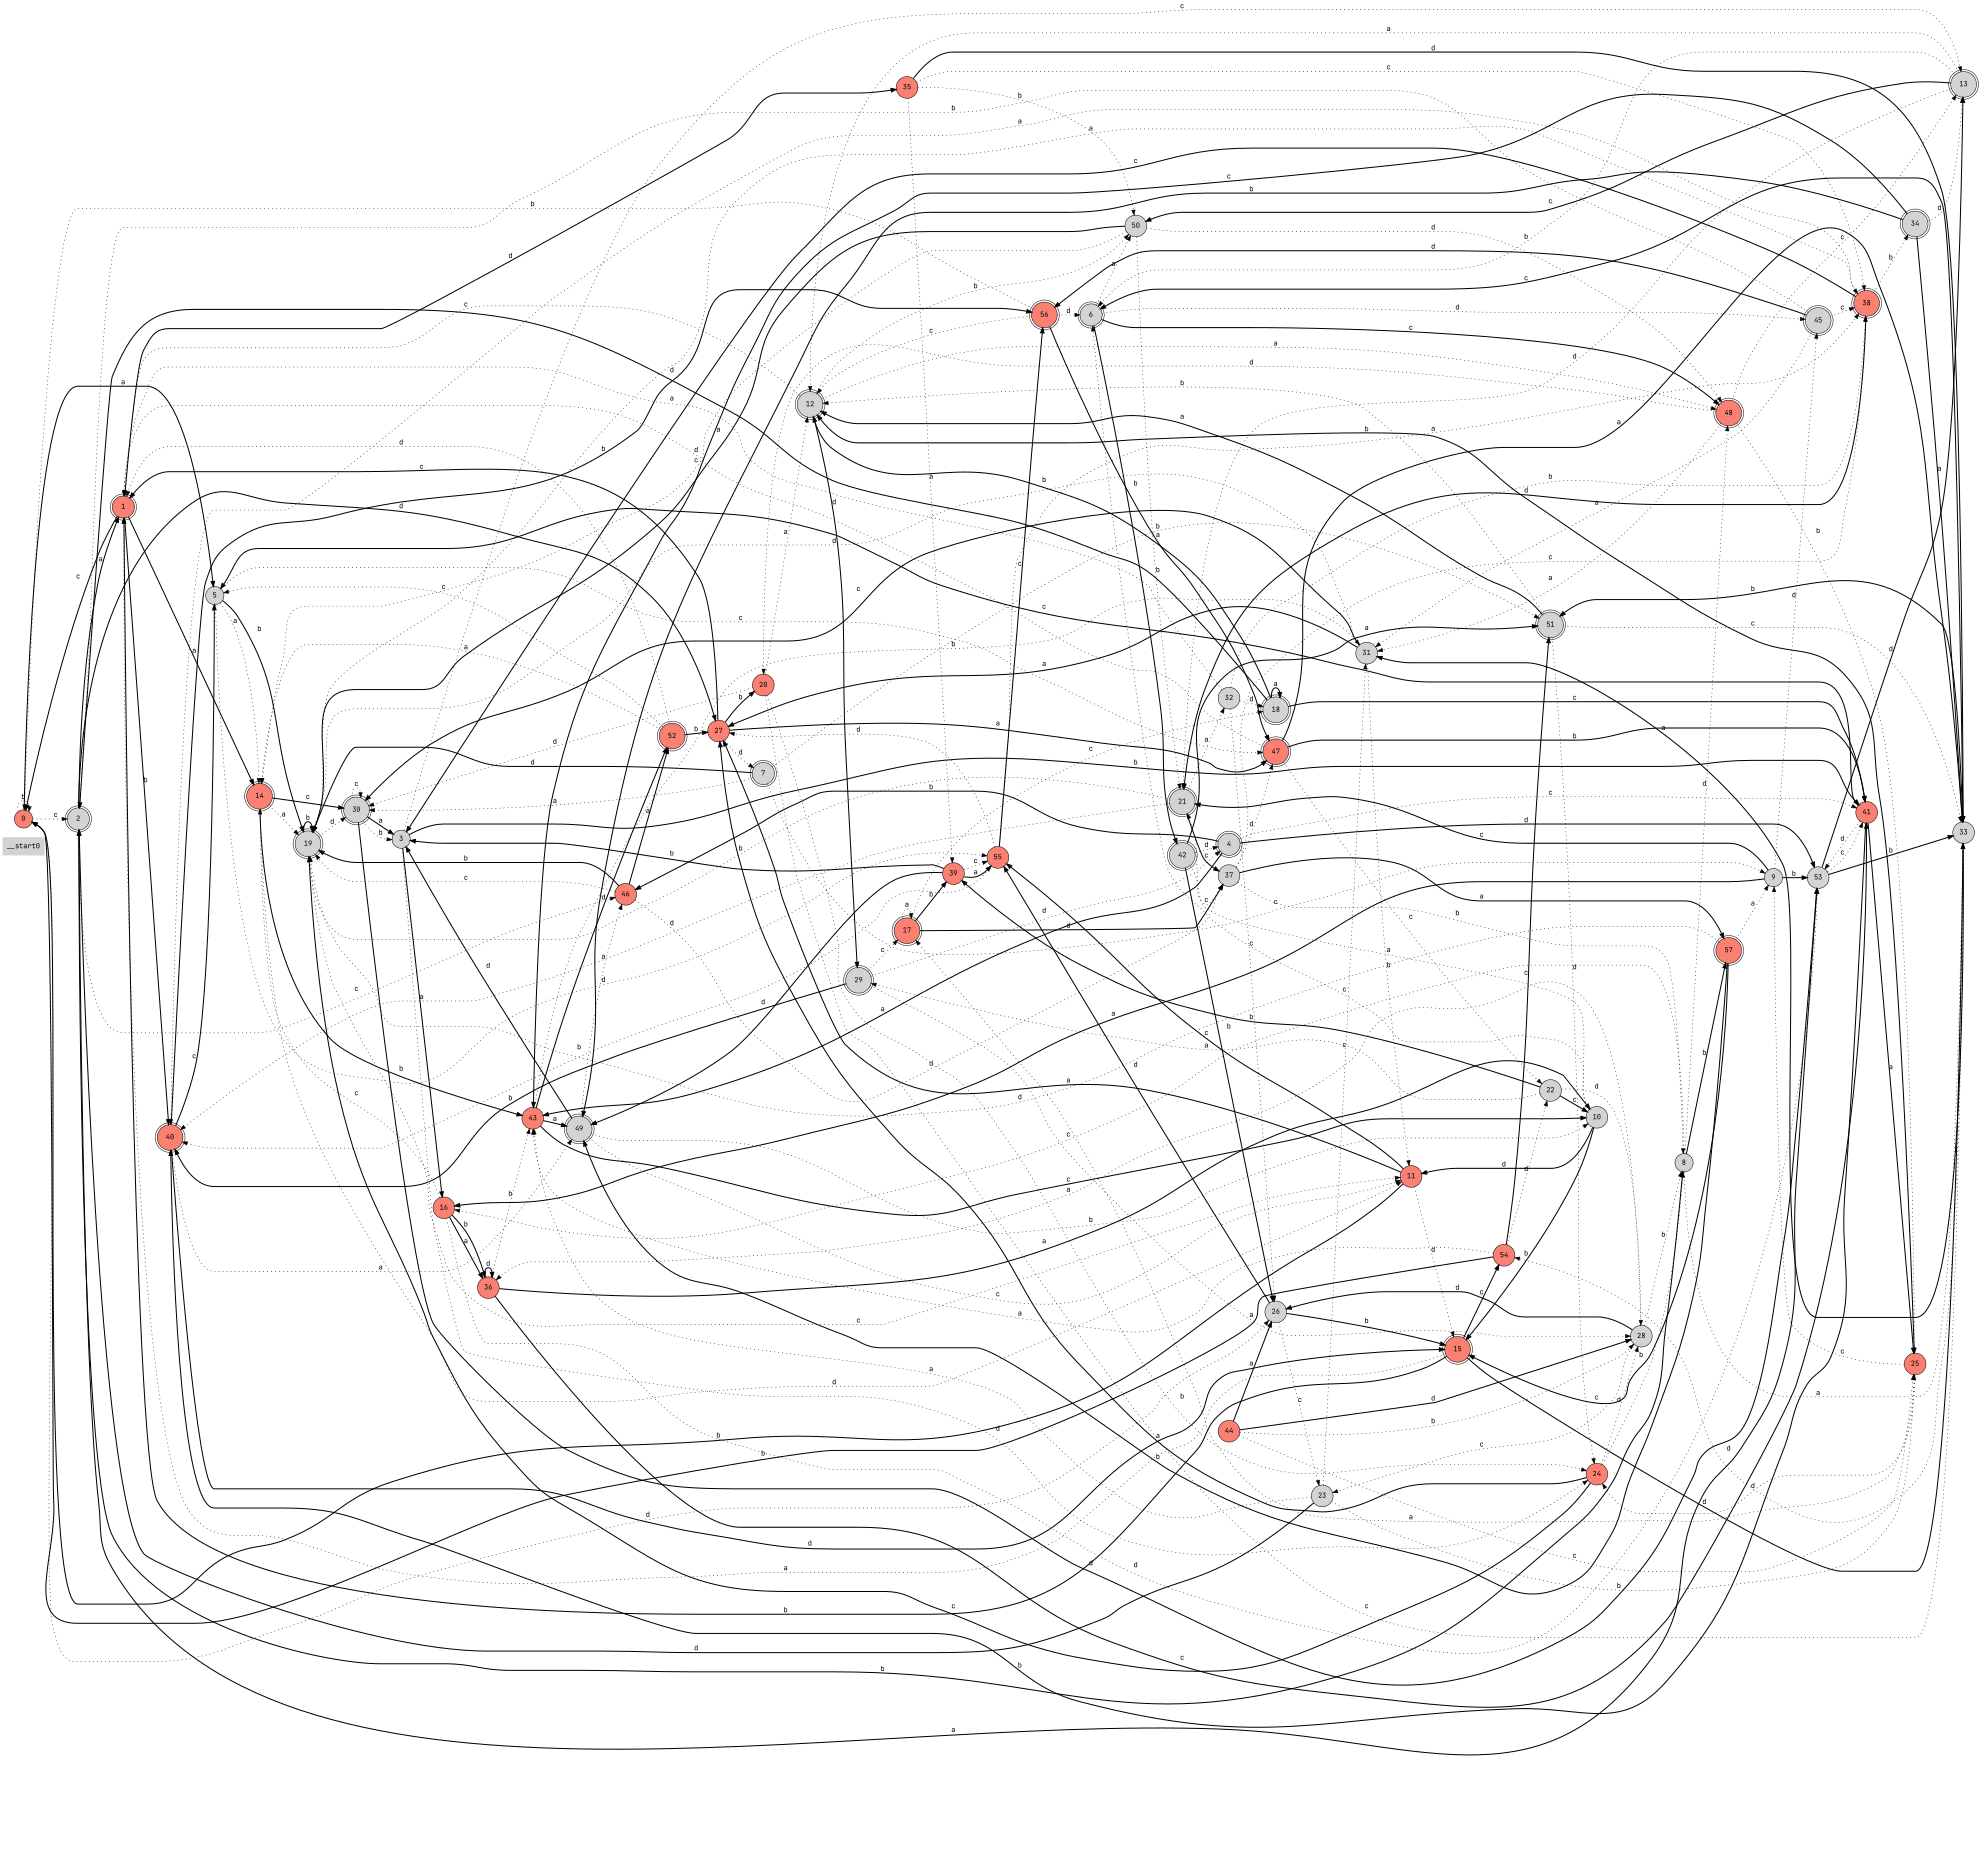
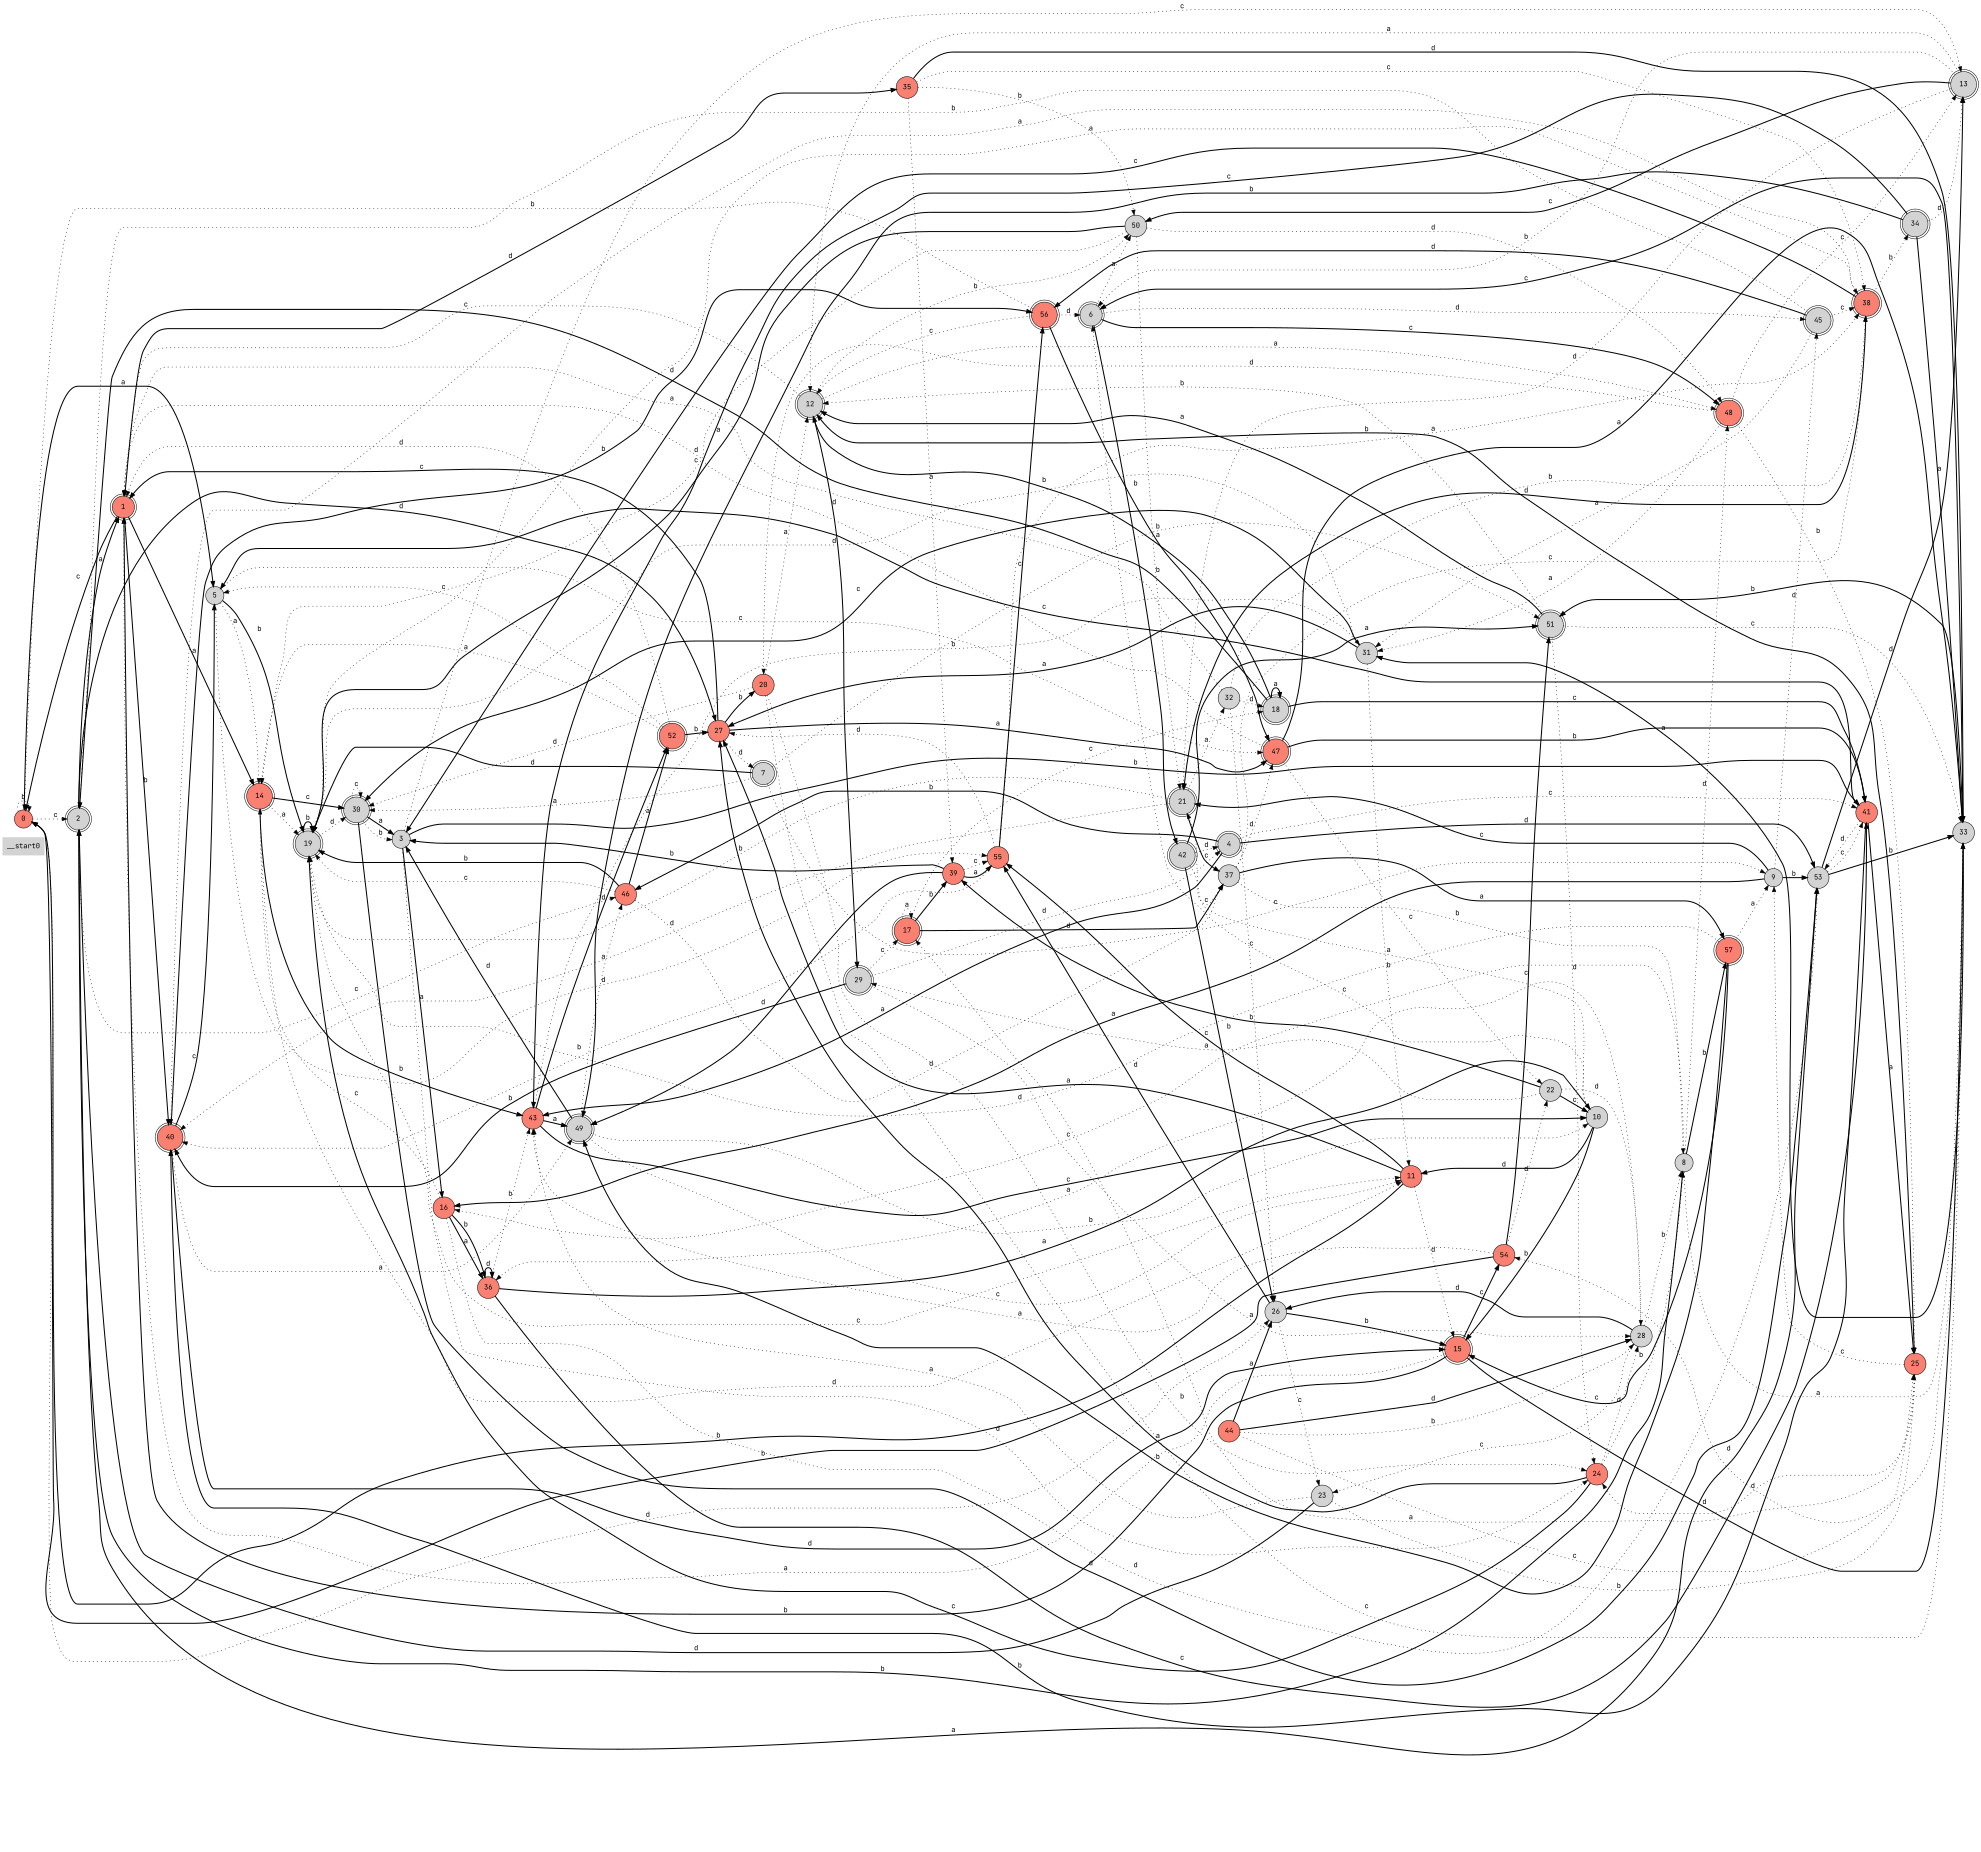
(1344, 1077) -> none
